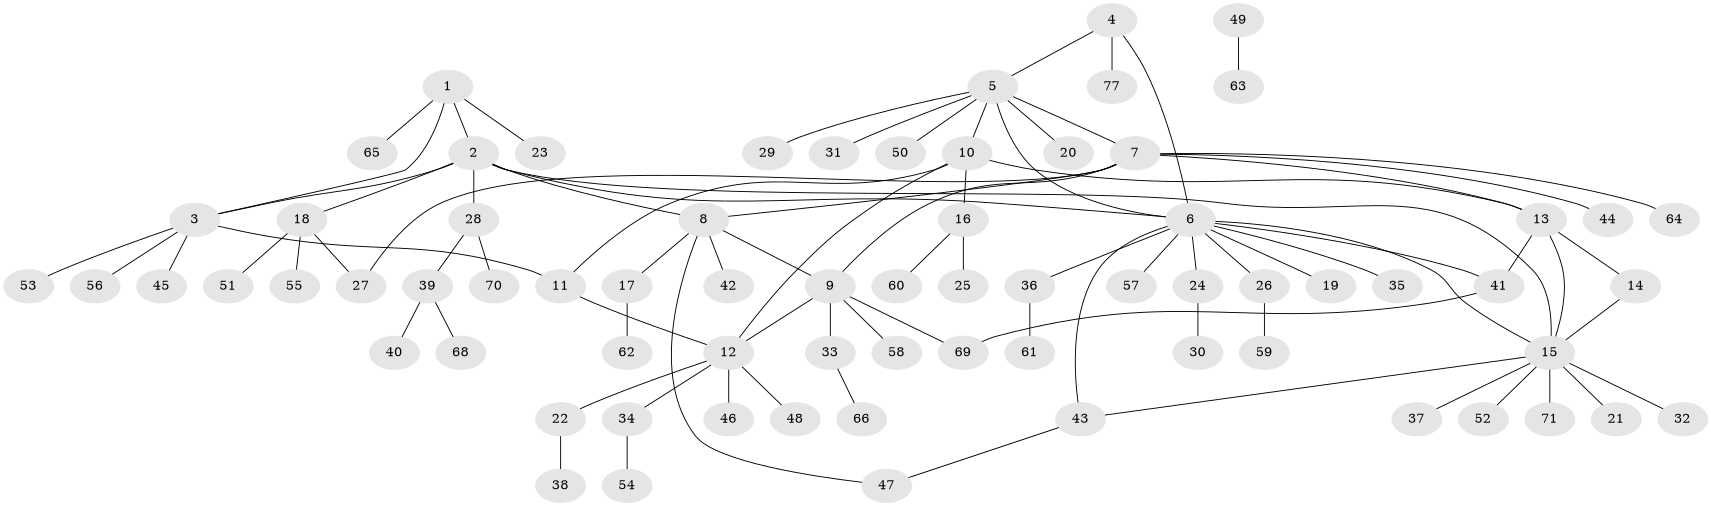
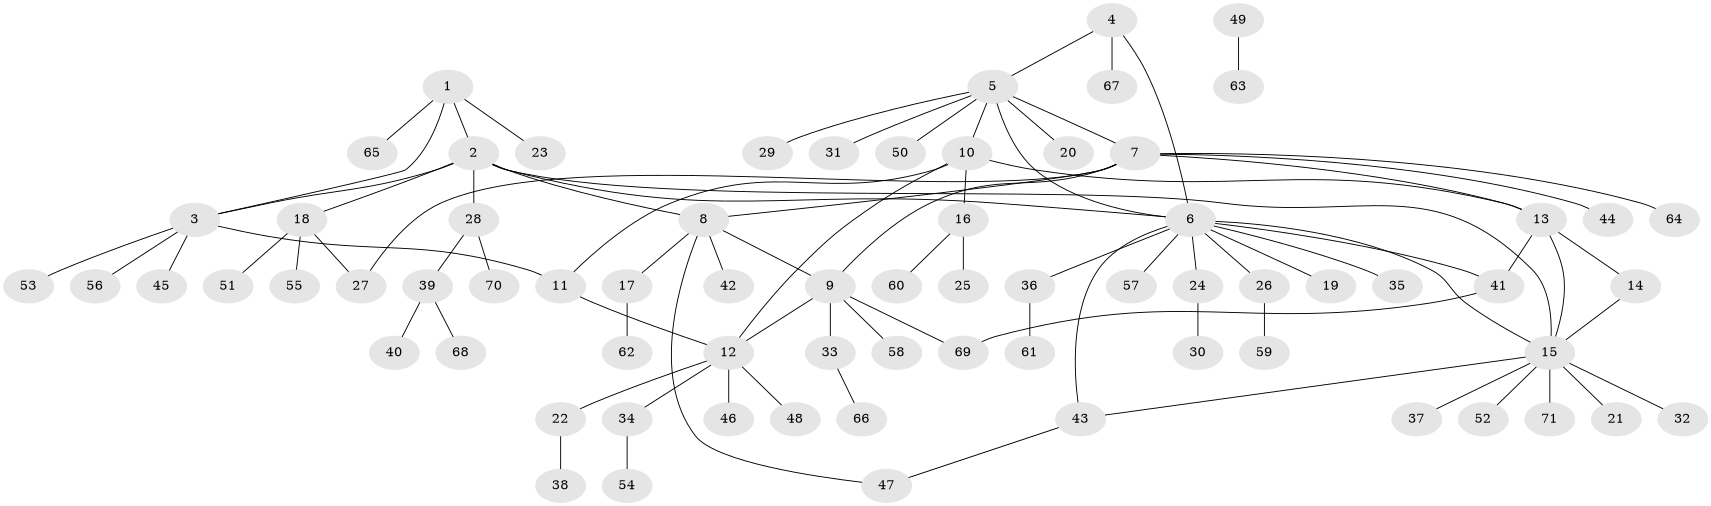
(1112, 87) -> (1112, 87)
